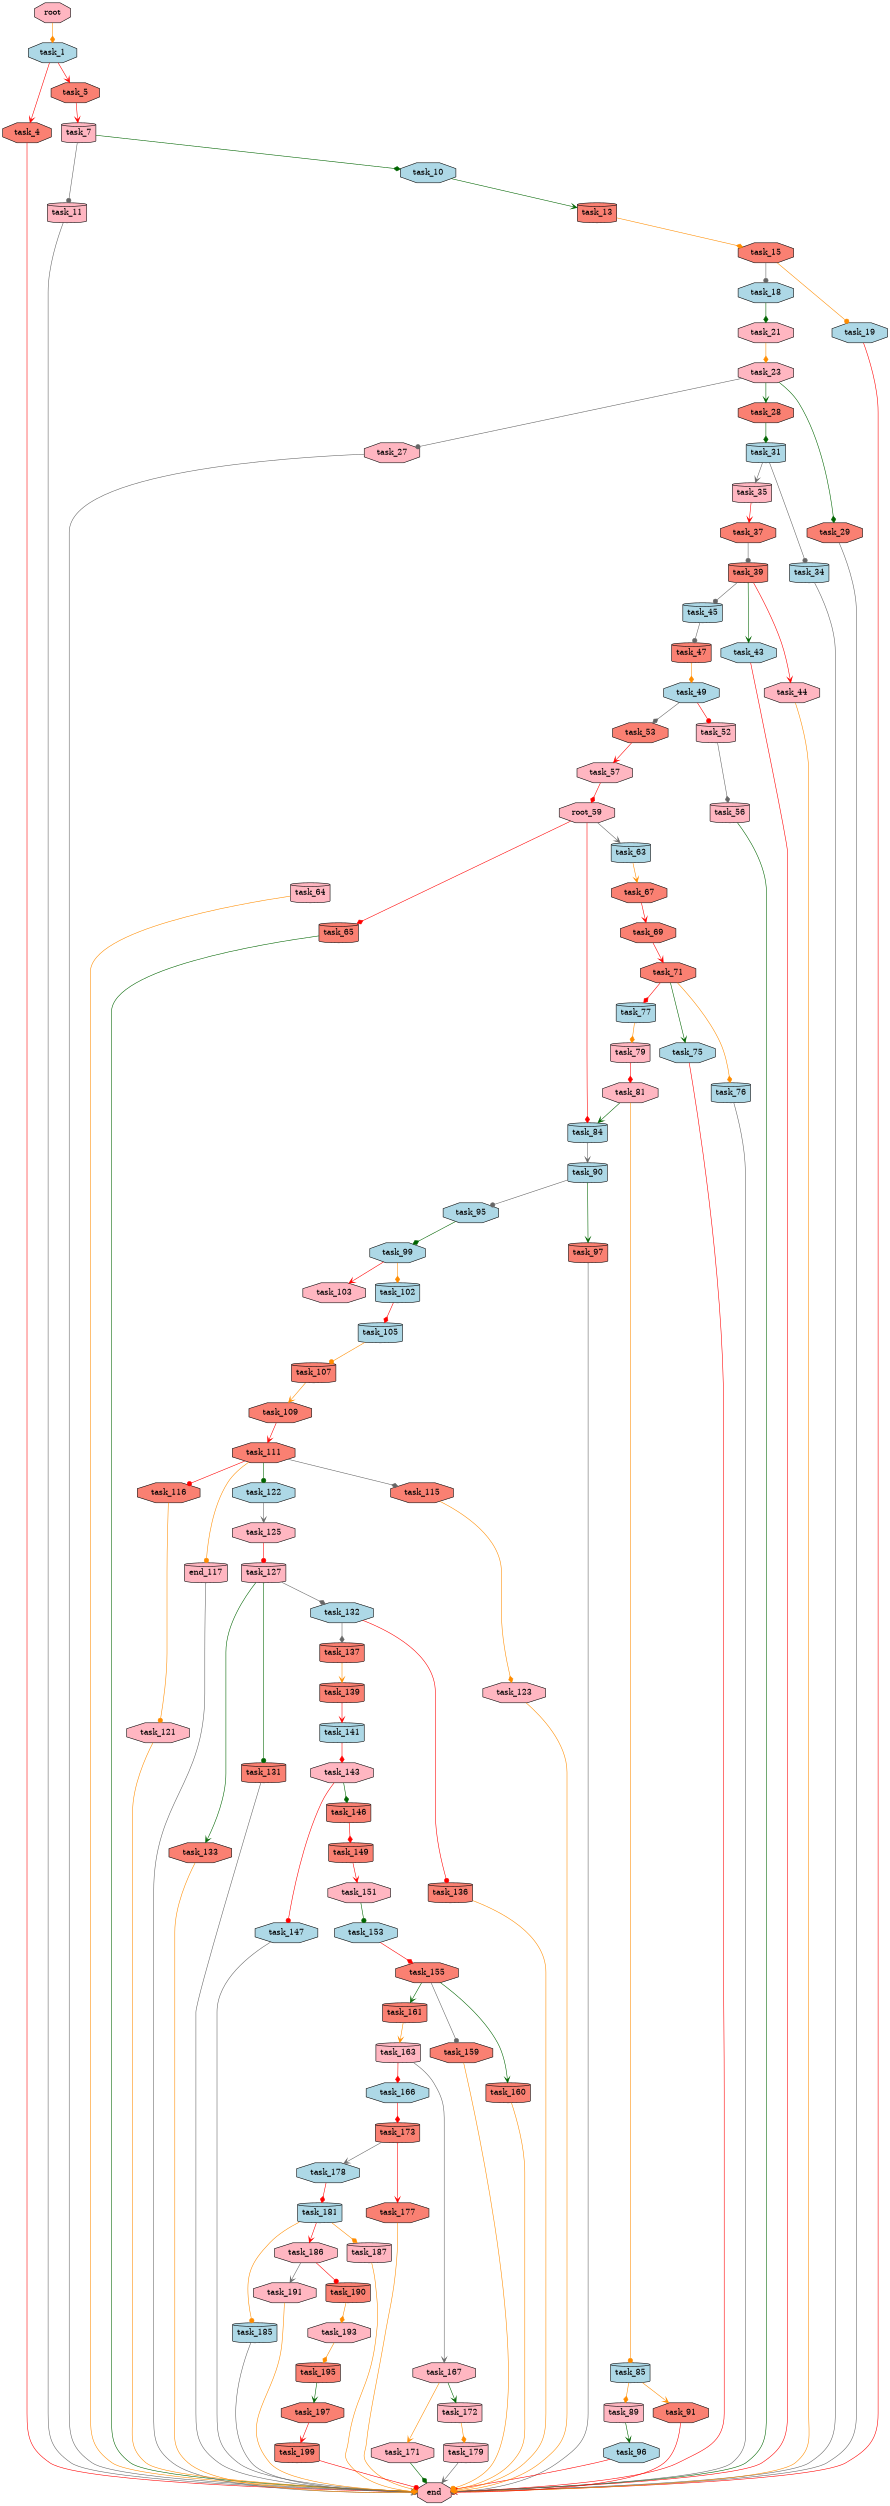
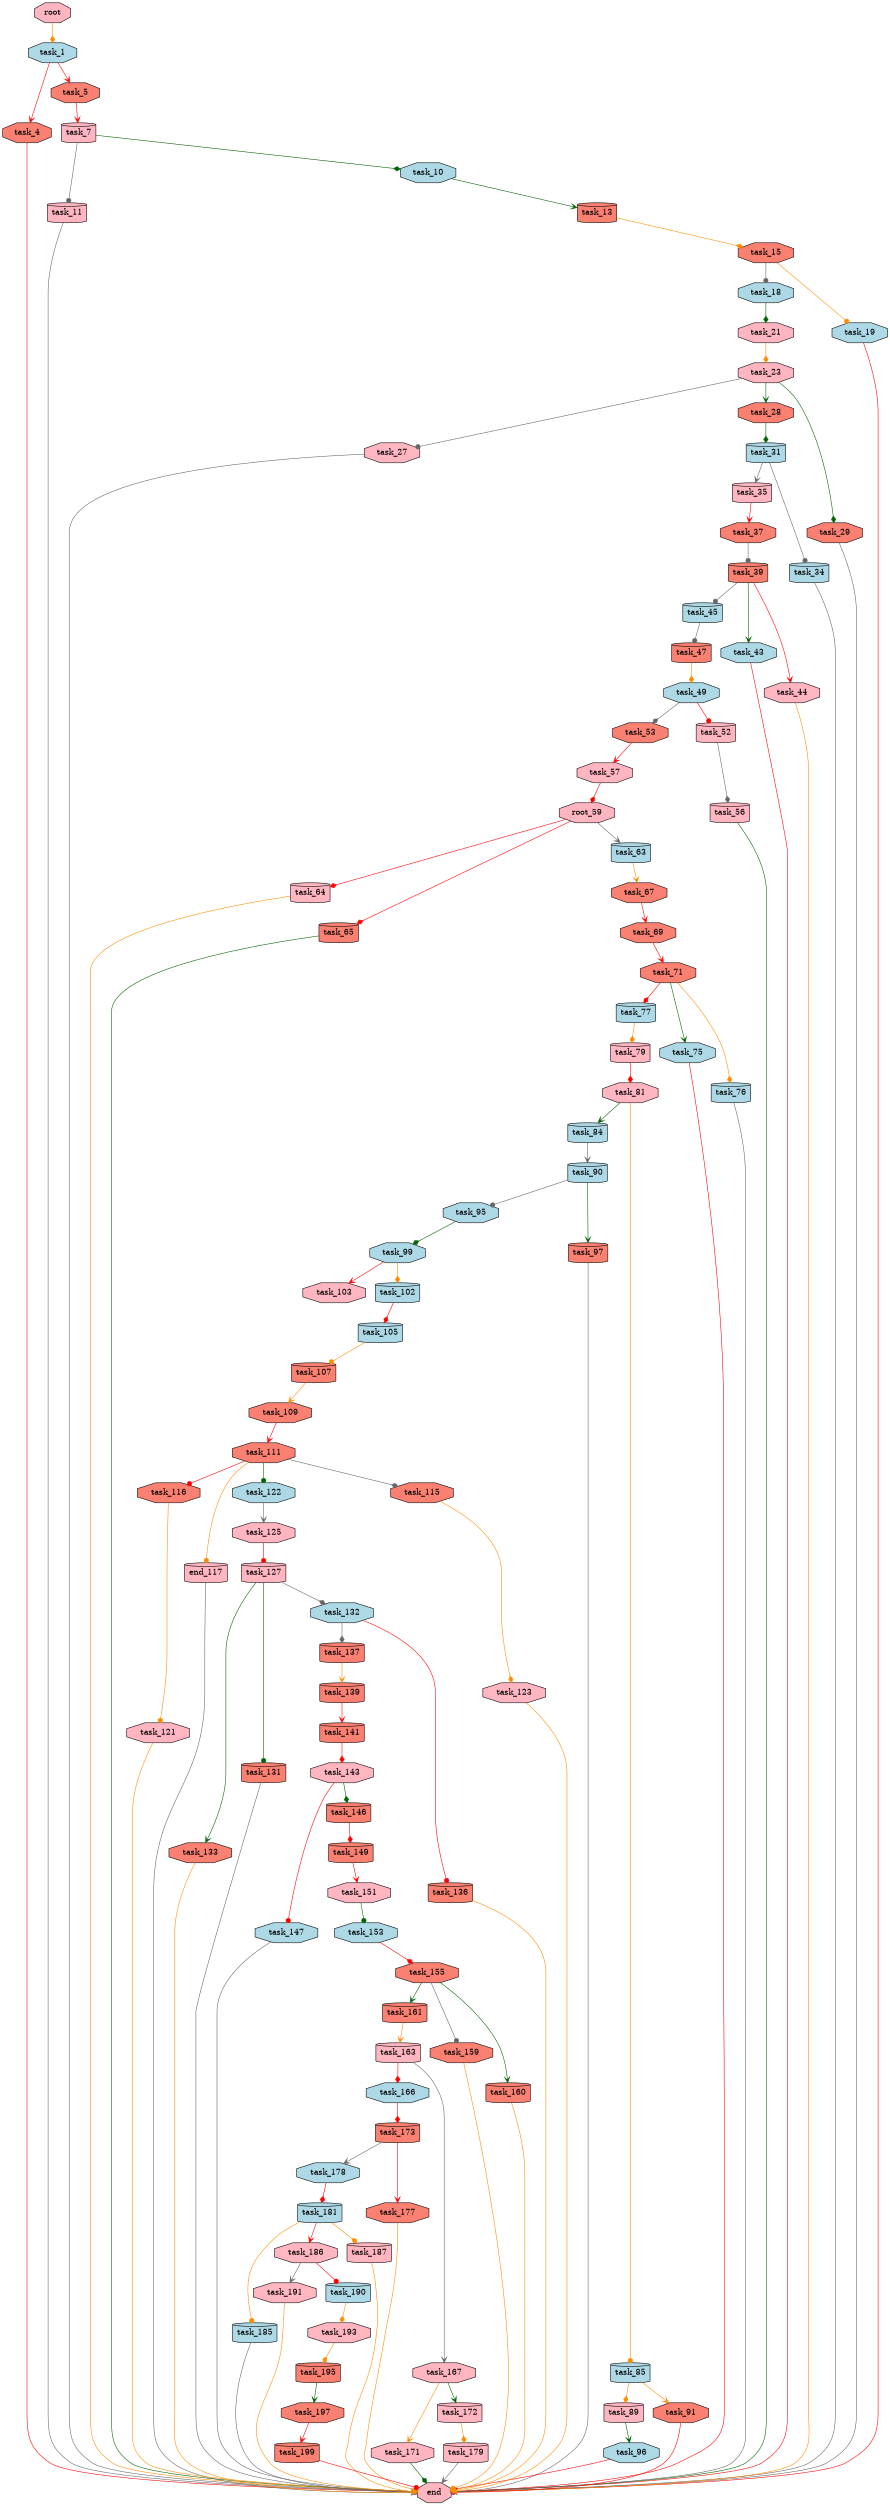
(587, 969) -> (451, 852)
(342, 1733) -> (342, 1733)
(348, 2293) -> (348, 2293)
